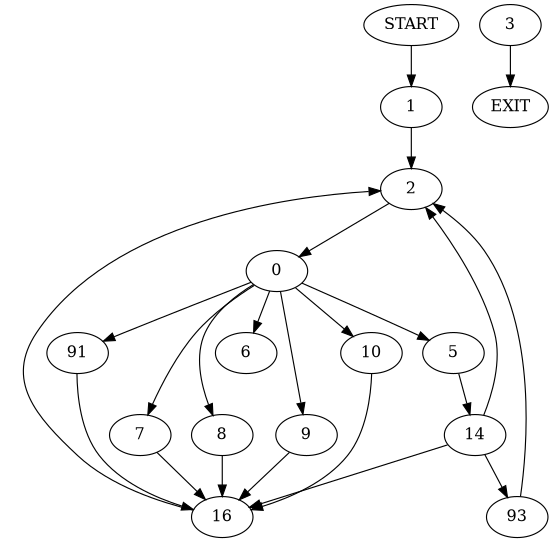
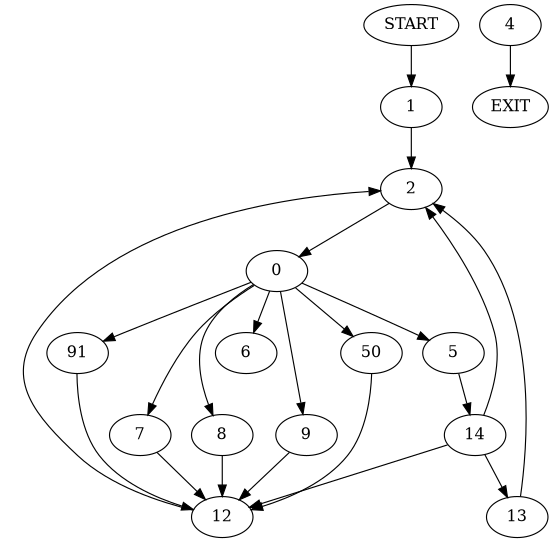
(510, 25) -> (510, 25)
(371, 353) -> (371, 353)
(222, 517) -> (222, 517)
(517, 517) -> (517, 517)
